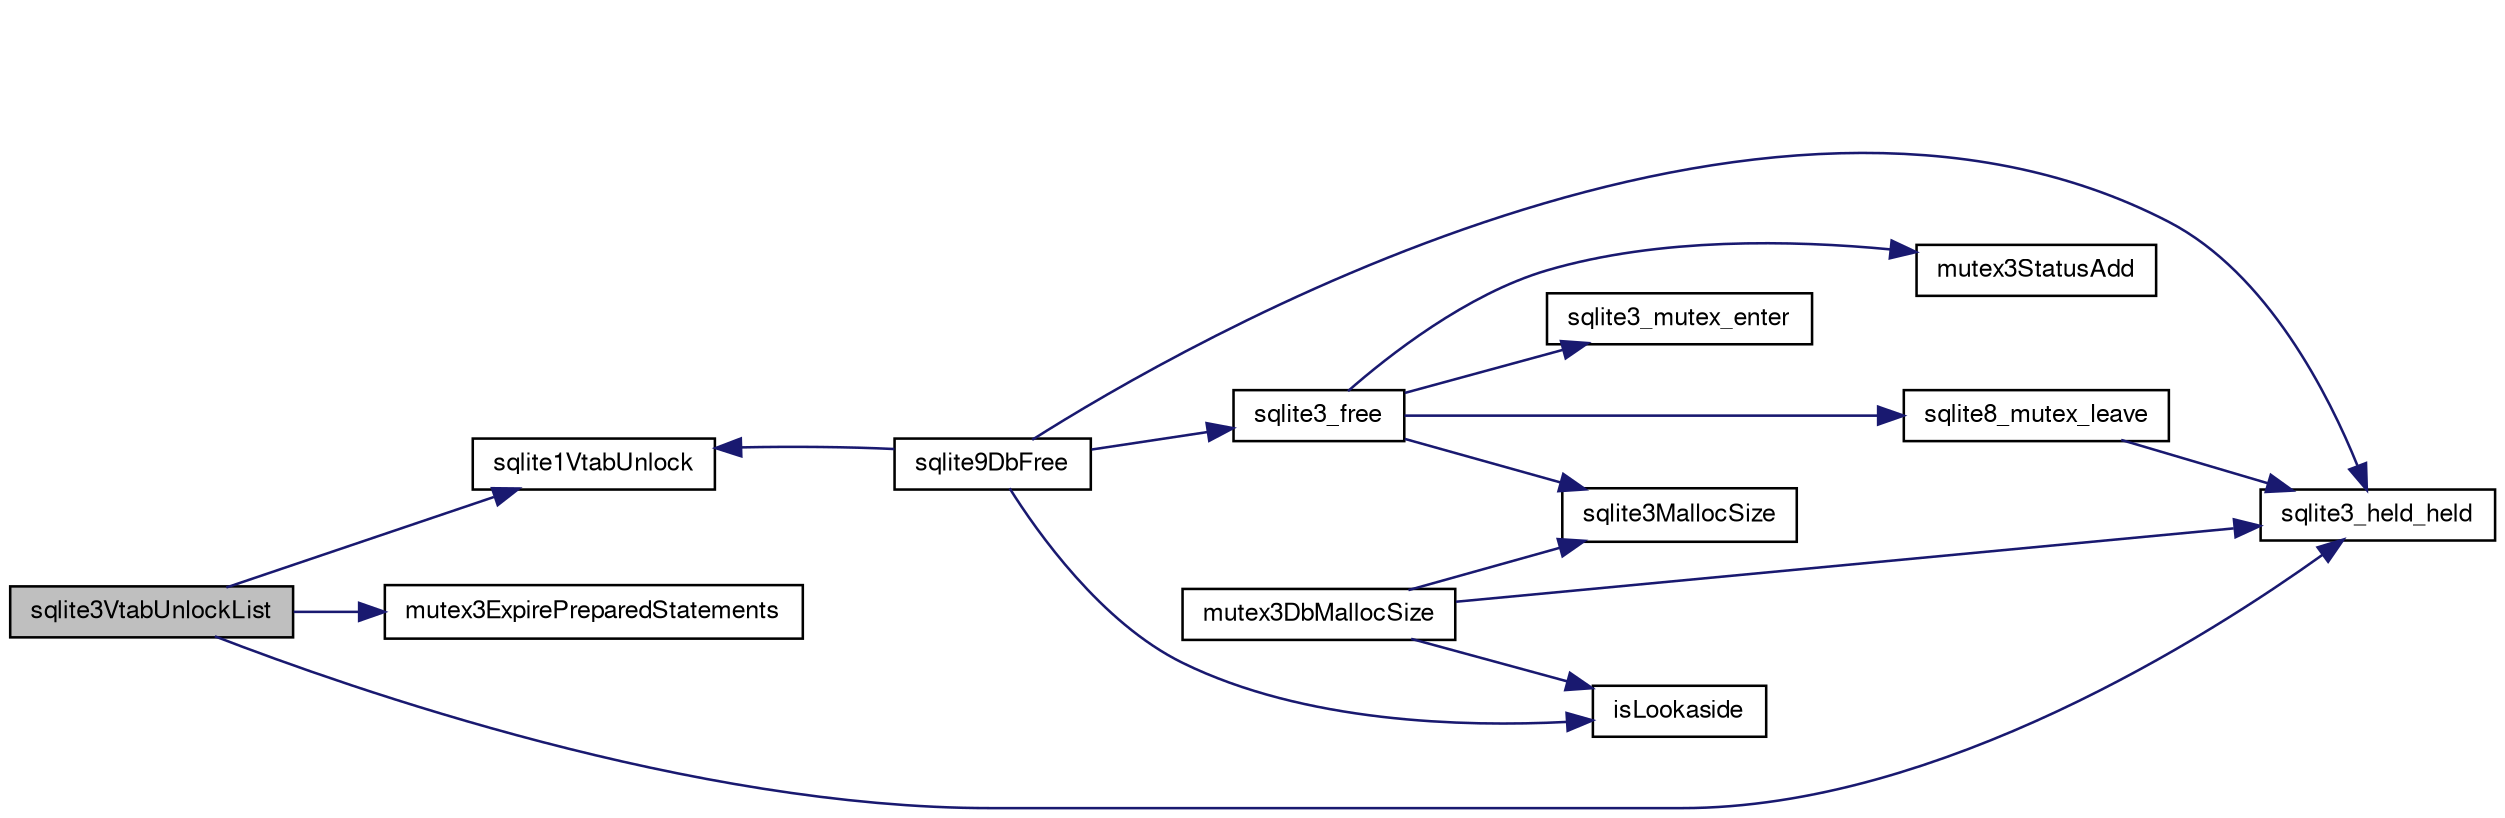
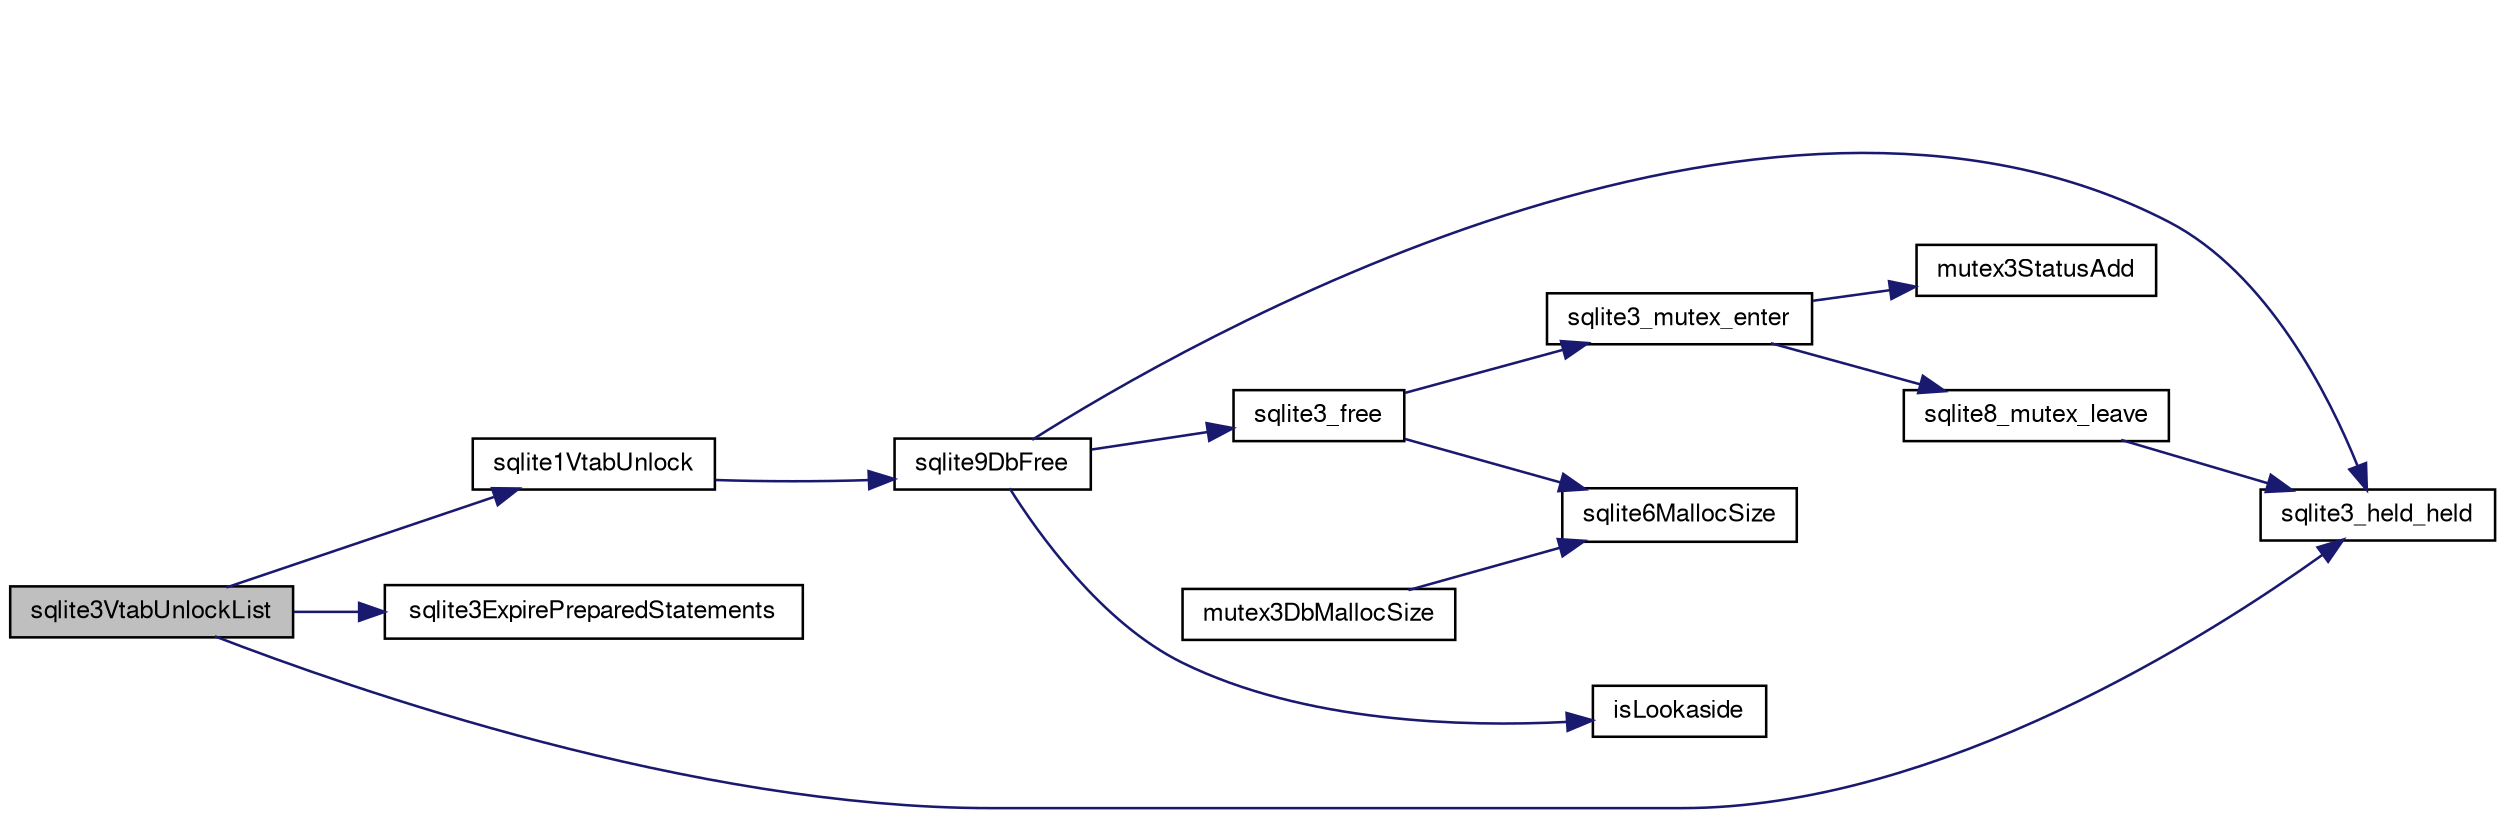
(1601, 258) -> (1851, 295)
(1641, 416) -> (1846, 364)
(818, 447) -> (792, 481)
(1680, 515) -> (1680, 515)
(1845, 565) -> none
(594, 612) -> (594, 612)
(1489, 660) -> none
